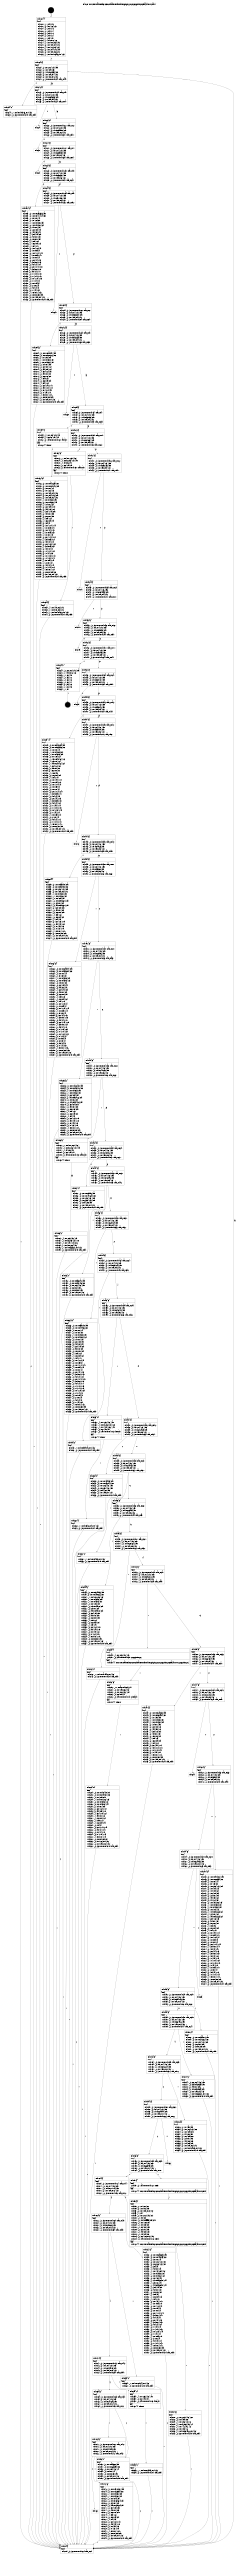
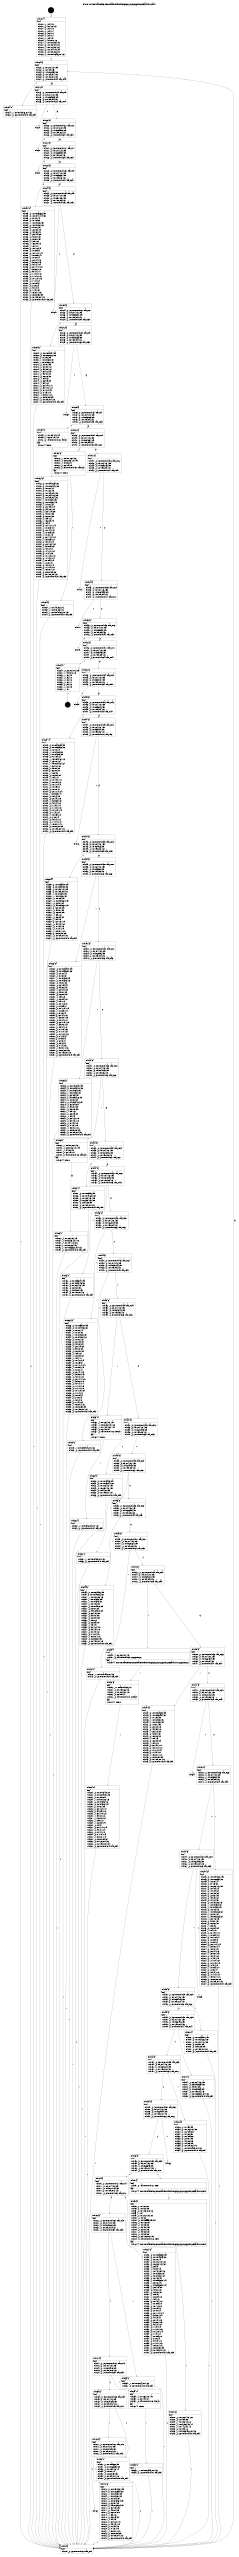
none -> (59, 139)
